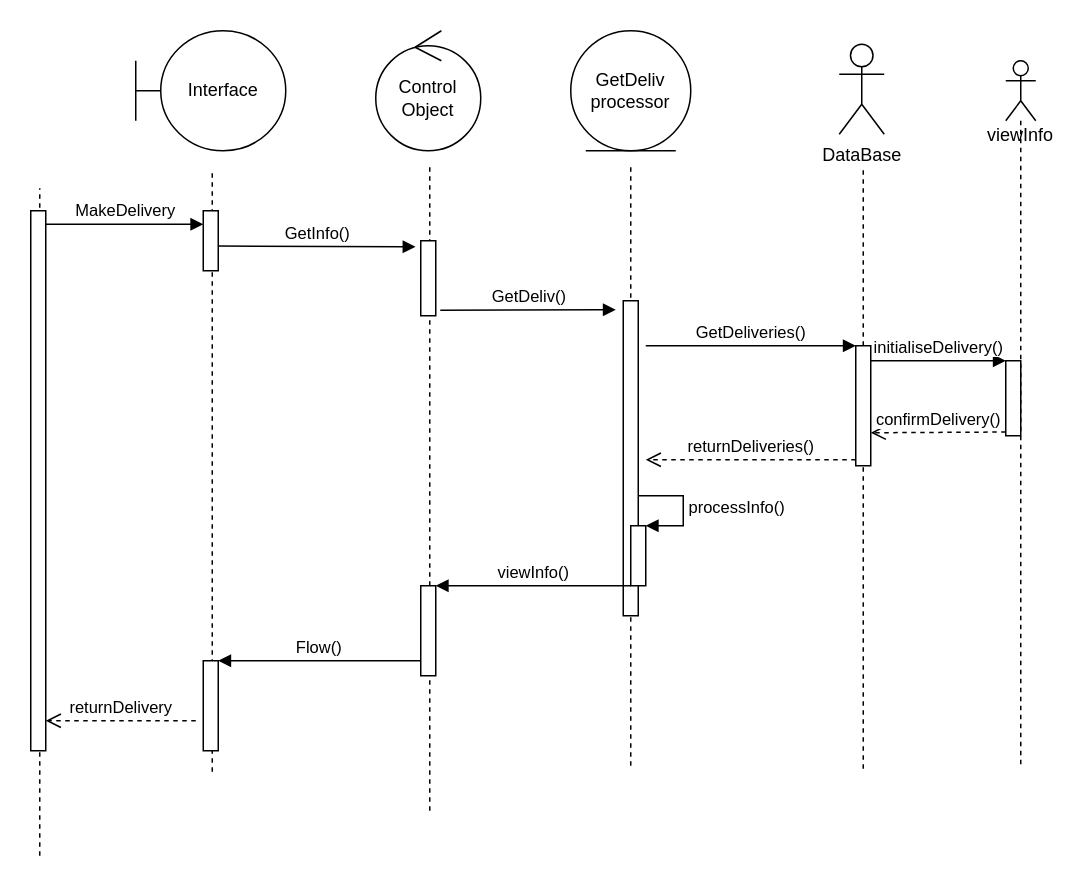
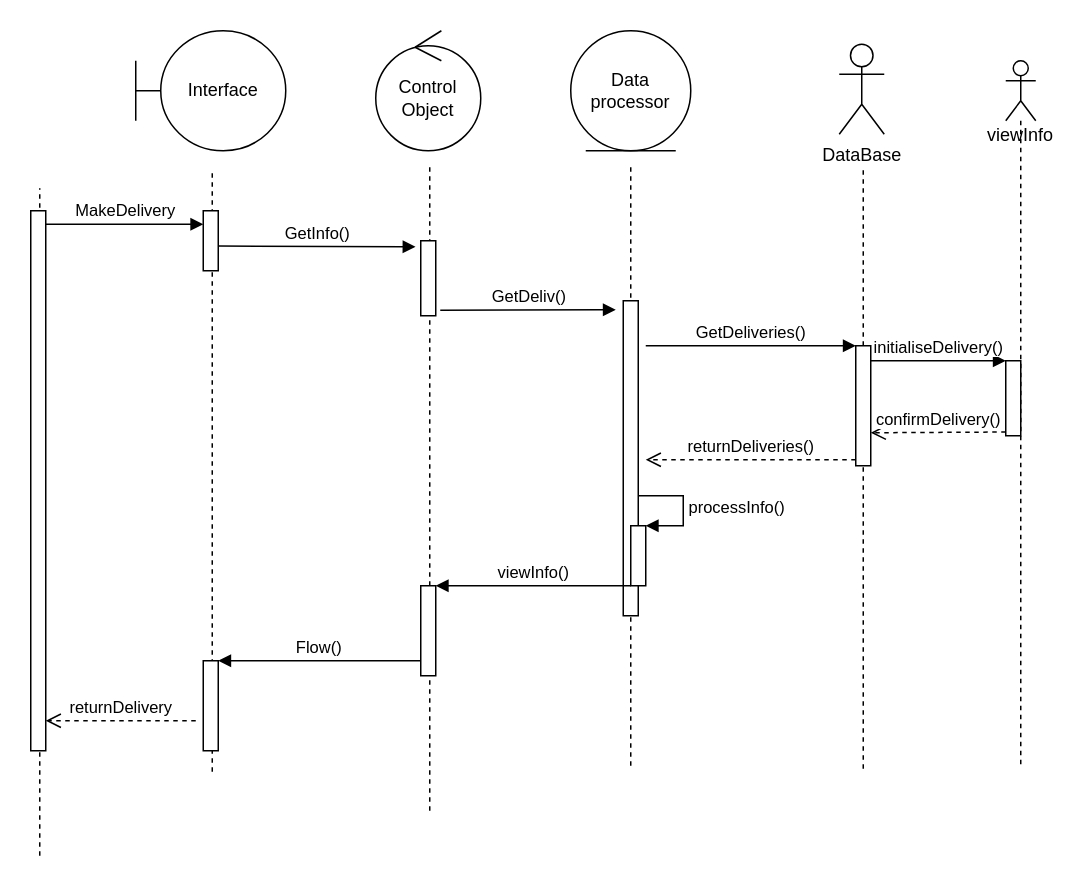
(631, 91) -> (631, 91)
